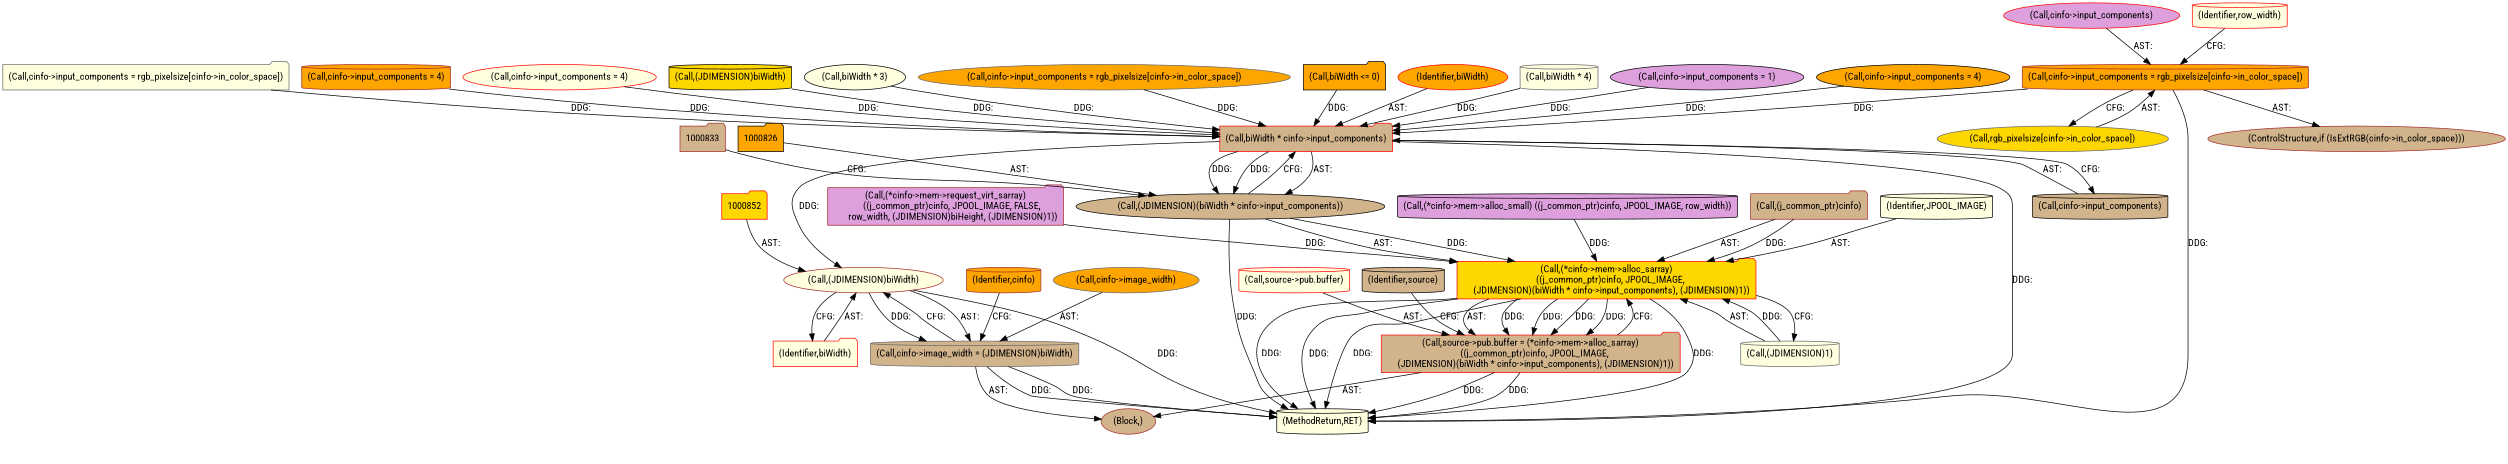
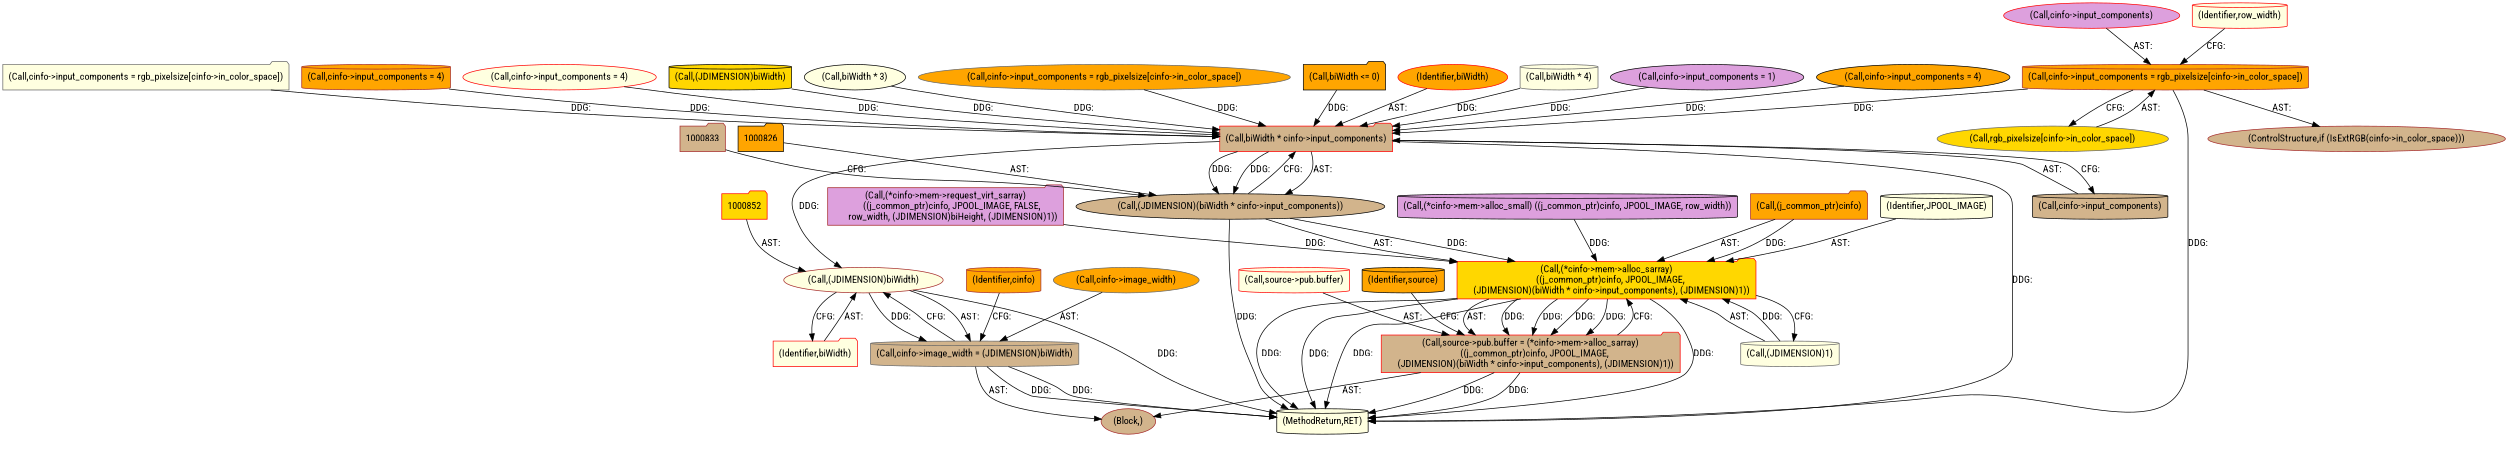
(1809, 206) -> (1809, 206)
(1403, 280) -> (1403, 280)
